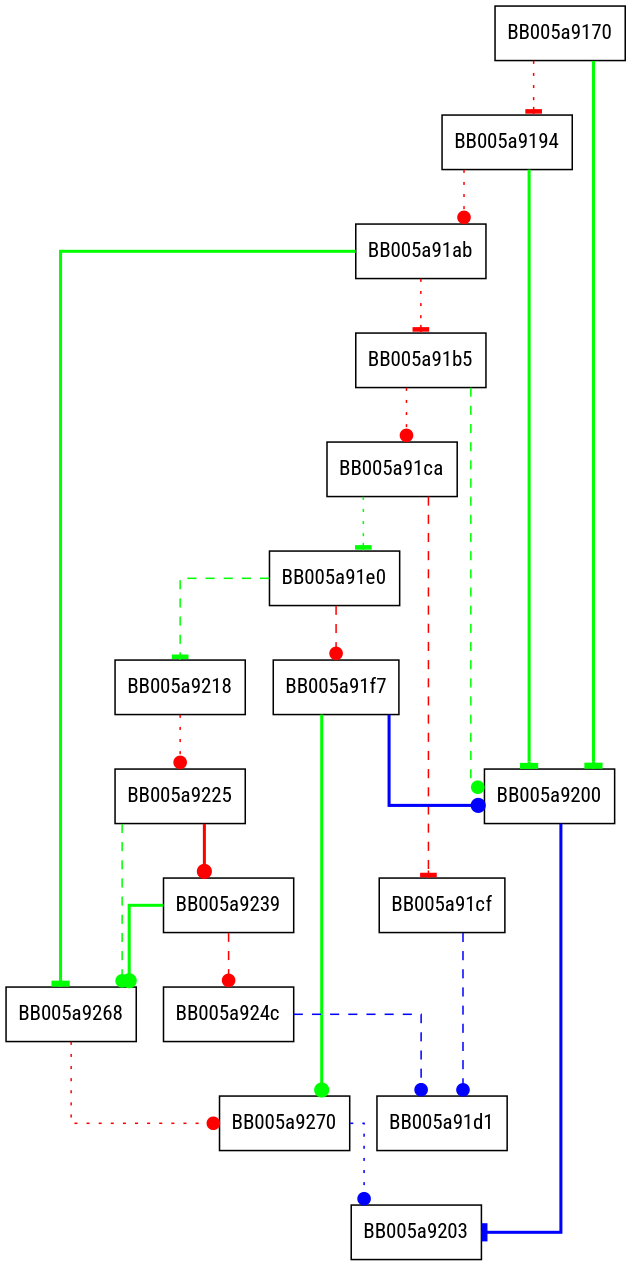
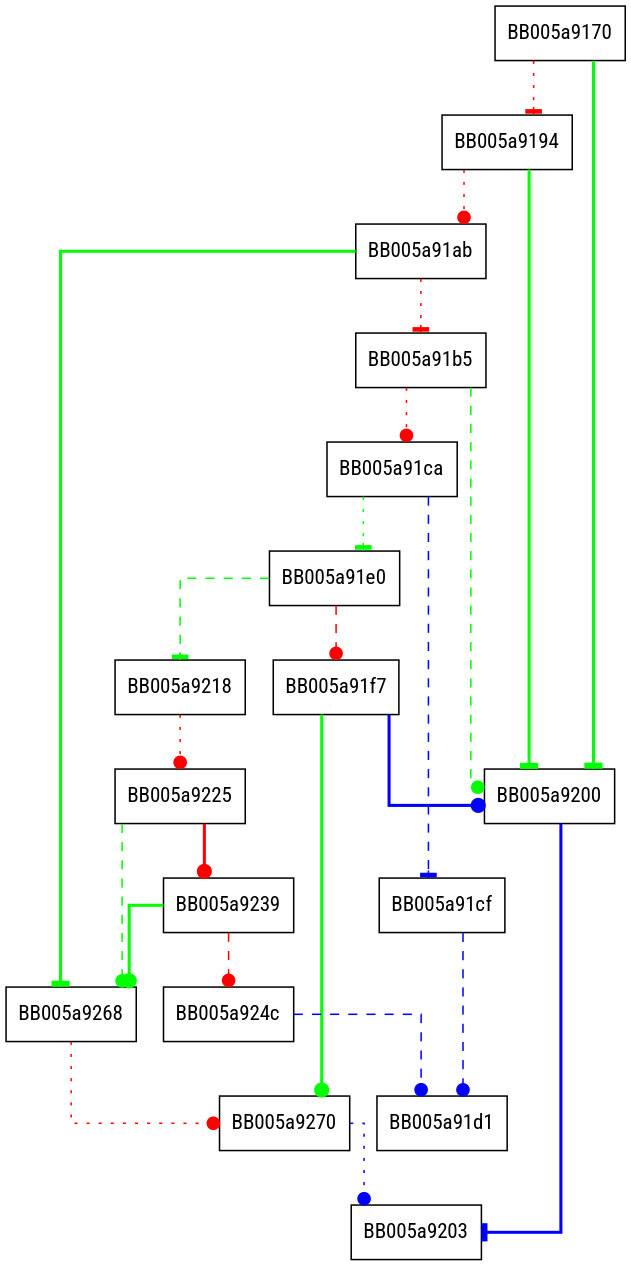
(428, 684) -> (428, 684)
